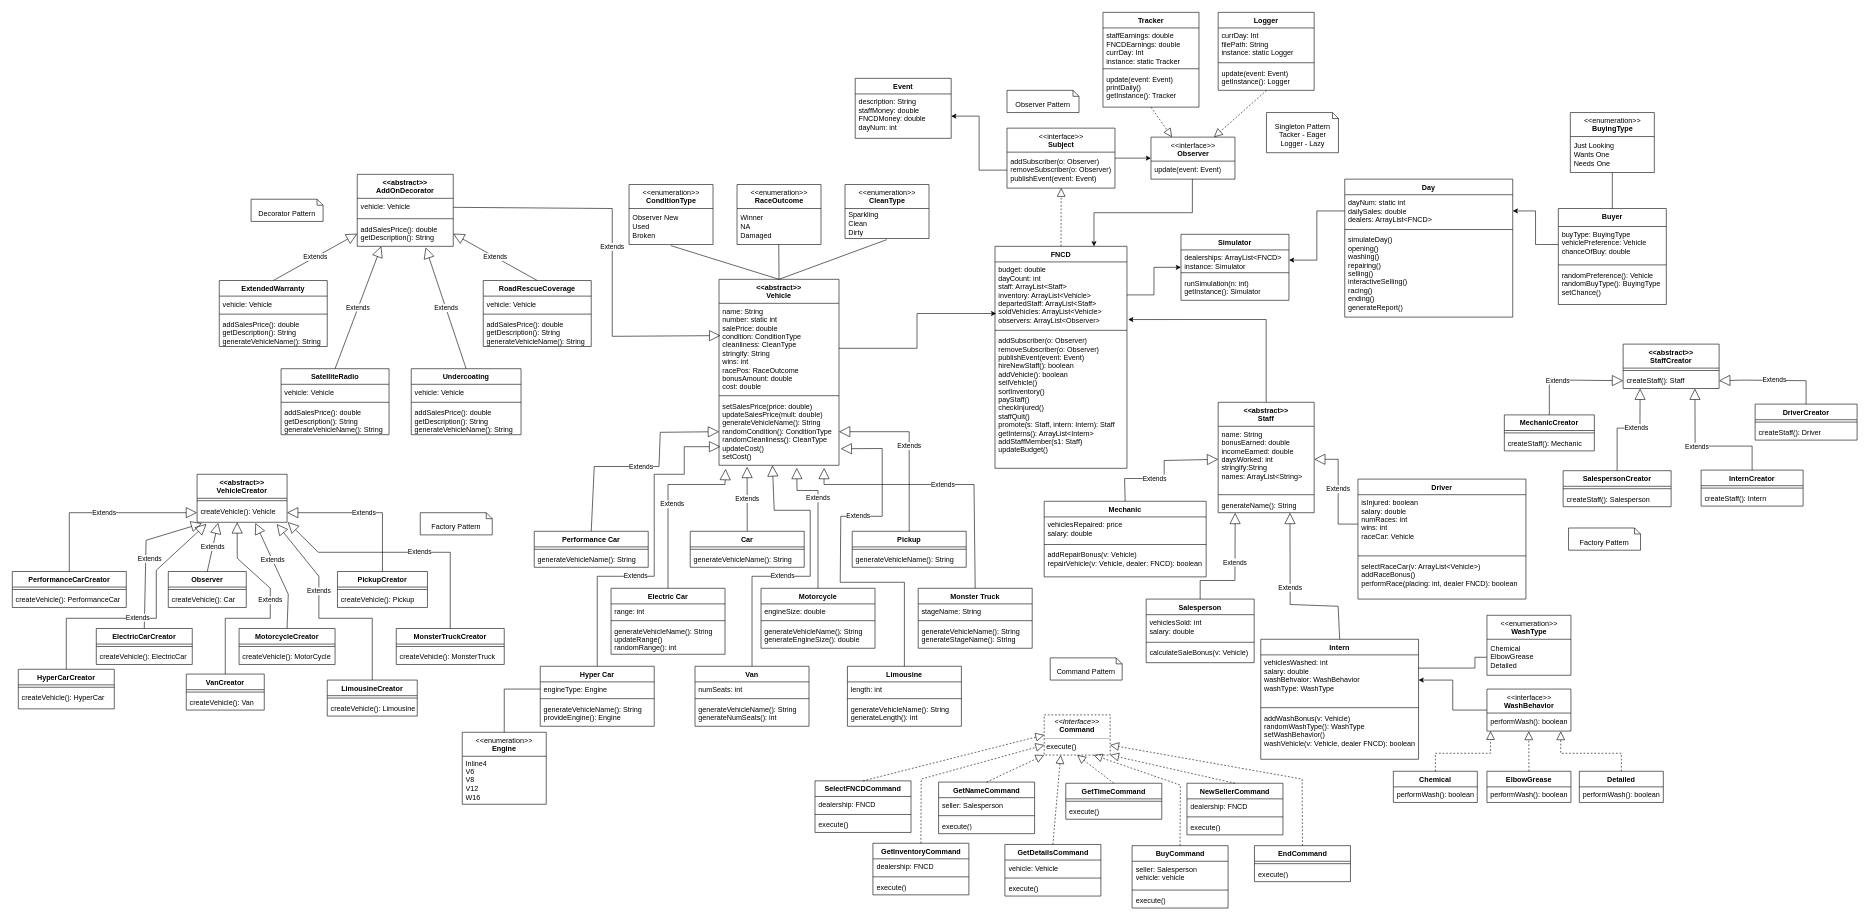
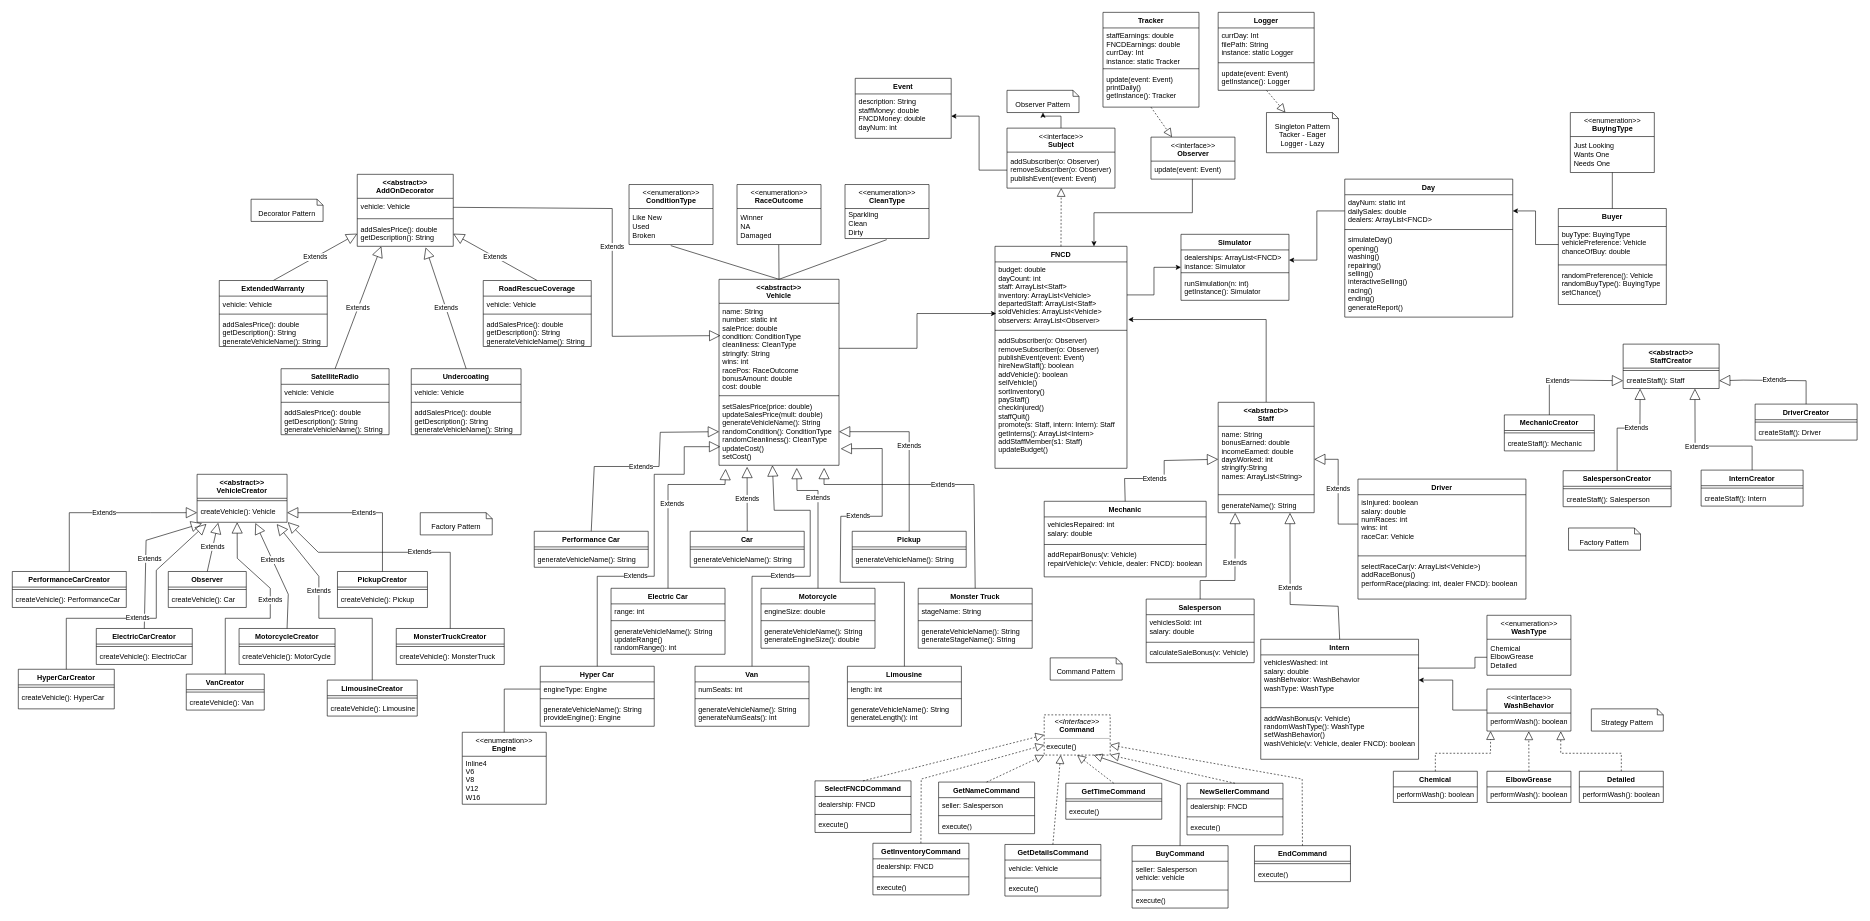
(1243, 111) -> (1274, 99)
(1145, 158) -> (1061, 116)
(656, 227) -> (647, 227)
(1088, 525) -> (1084, 525)
none -> (1628, 720)
(1169, 781) -> (1169, 781)
